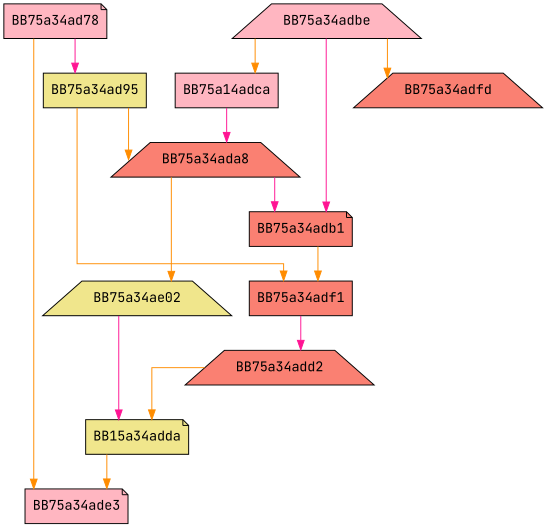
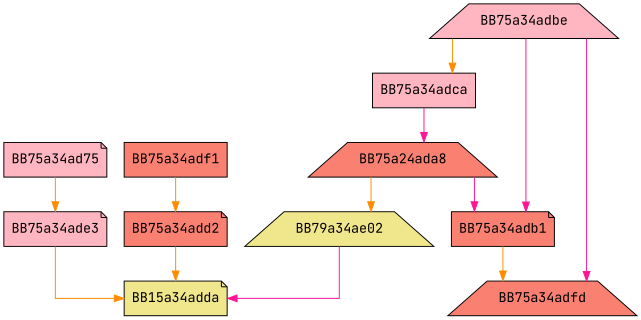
(55, 21) -> (55, 160)
(387, 53) -> (587, 155)
(95, 90) -> none
(227, 90) -> (424, 90)
(205, 160) -> (403, 160)
(318, 259) -> (503, 259)
(137, 298) -> (339, 229)
(301, 328) -> (176, 189)
(280, 368) -> (176, 229)
(107, 467) -> (59, 298)
